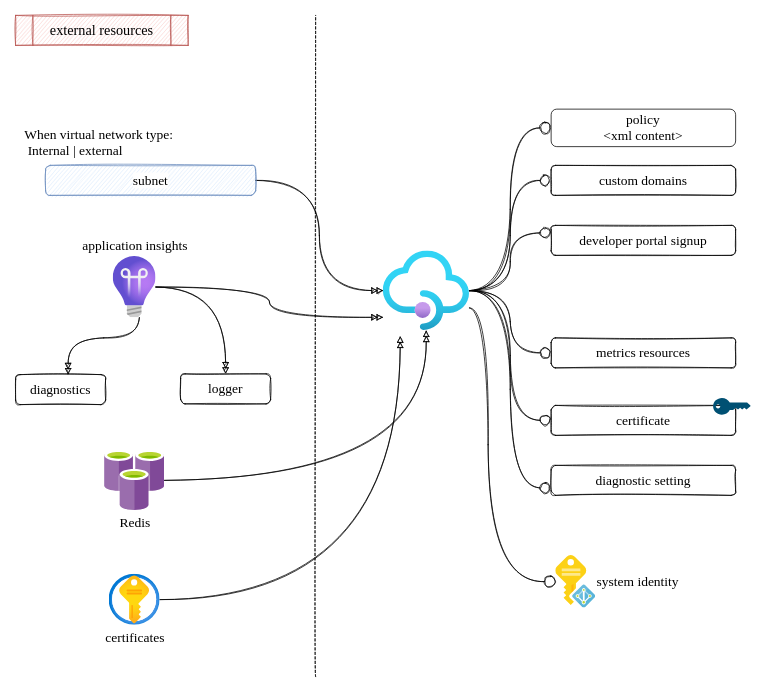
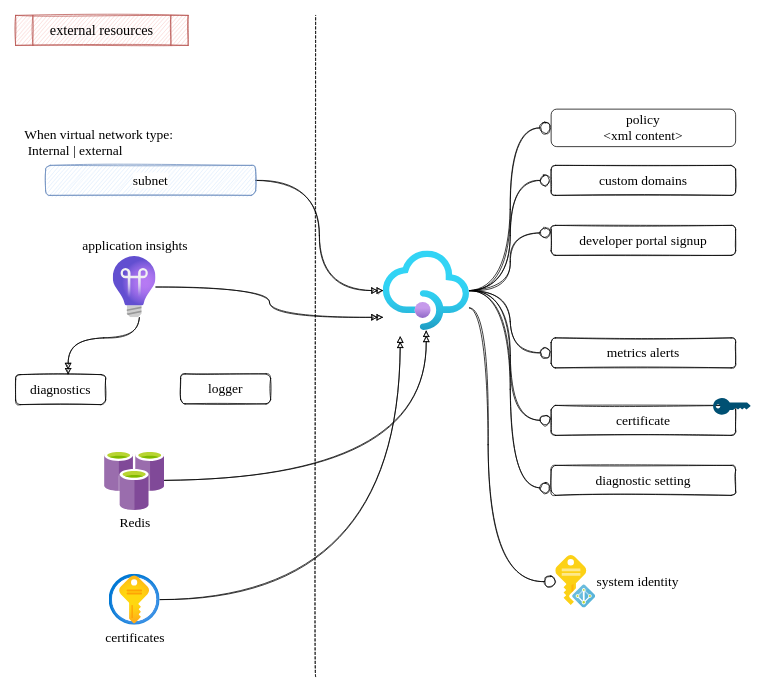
(214, 313) -> none
(643, 353) -> (643, 353)
